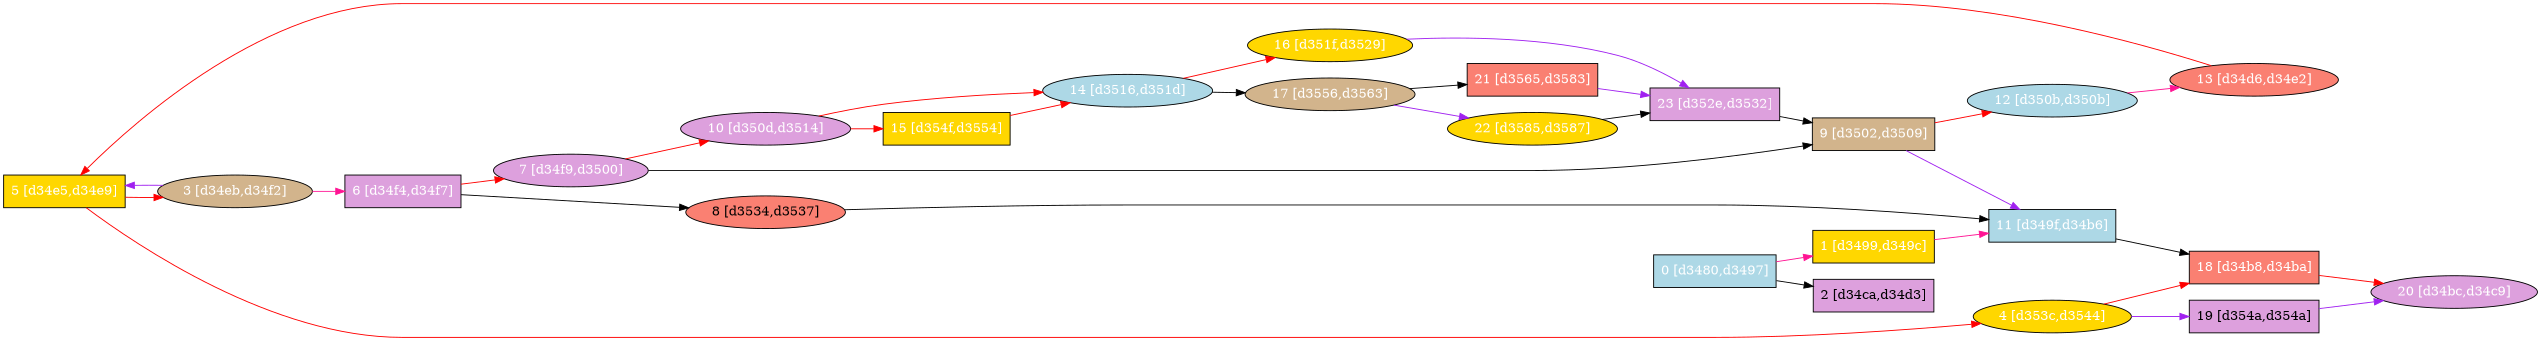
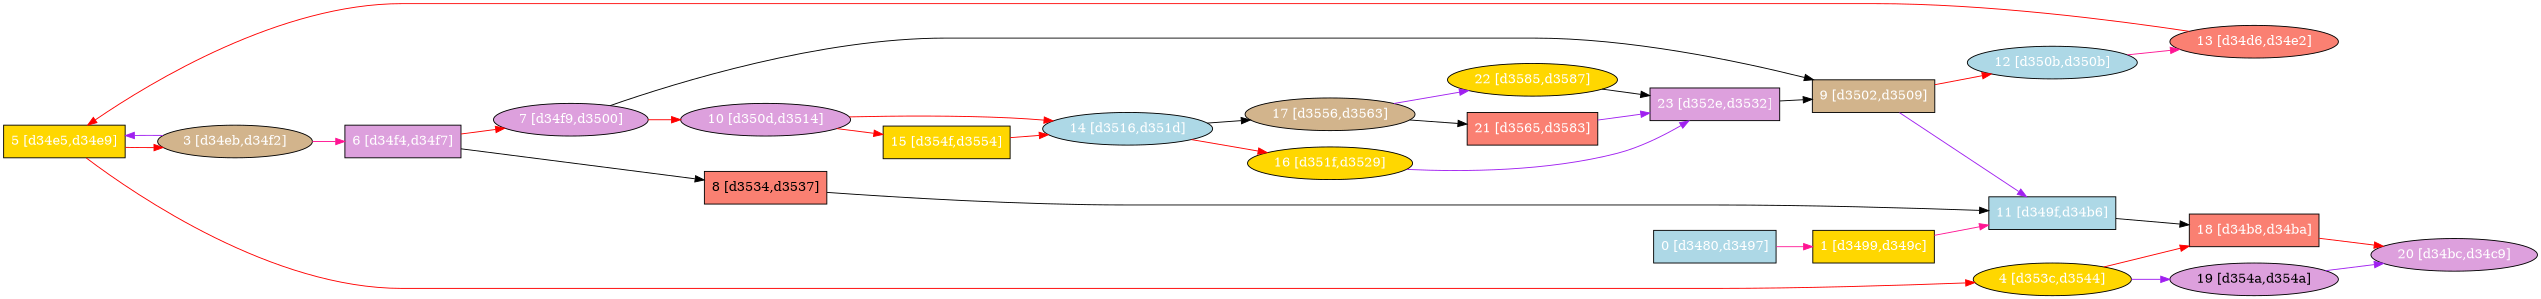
(766, 212) -> (766, 188)
(1874, 296) -> none
(2254, 317) -> (2254, 279)
